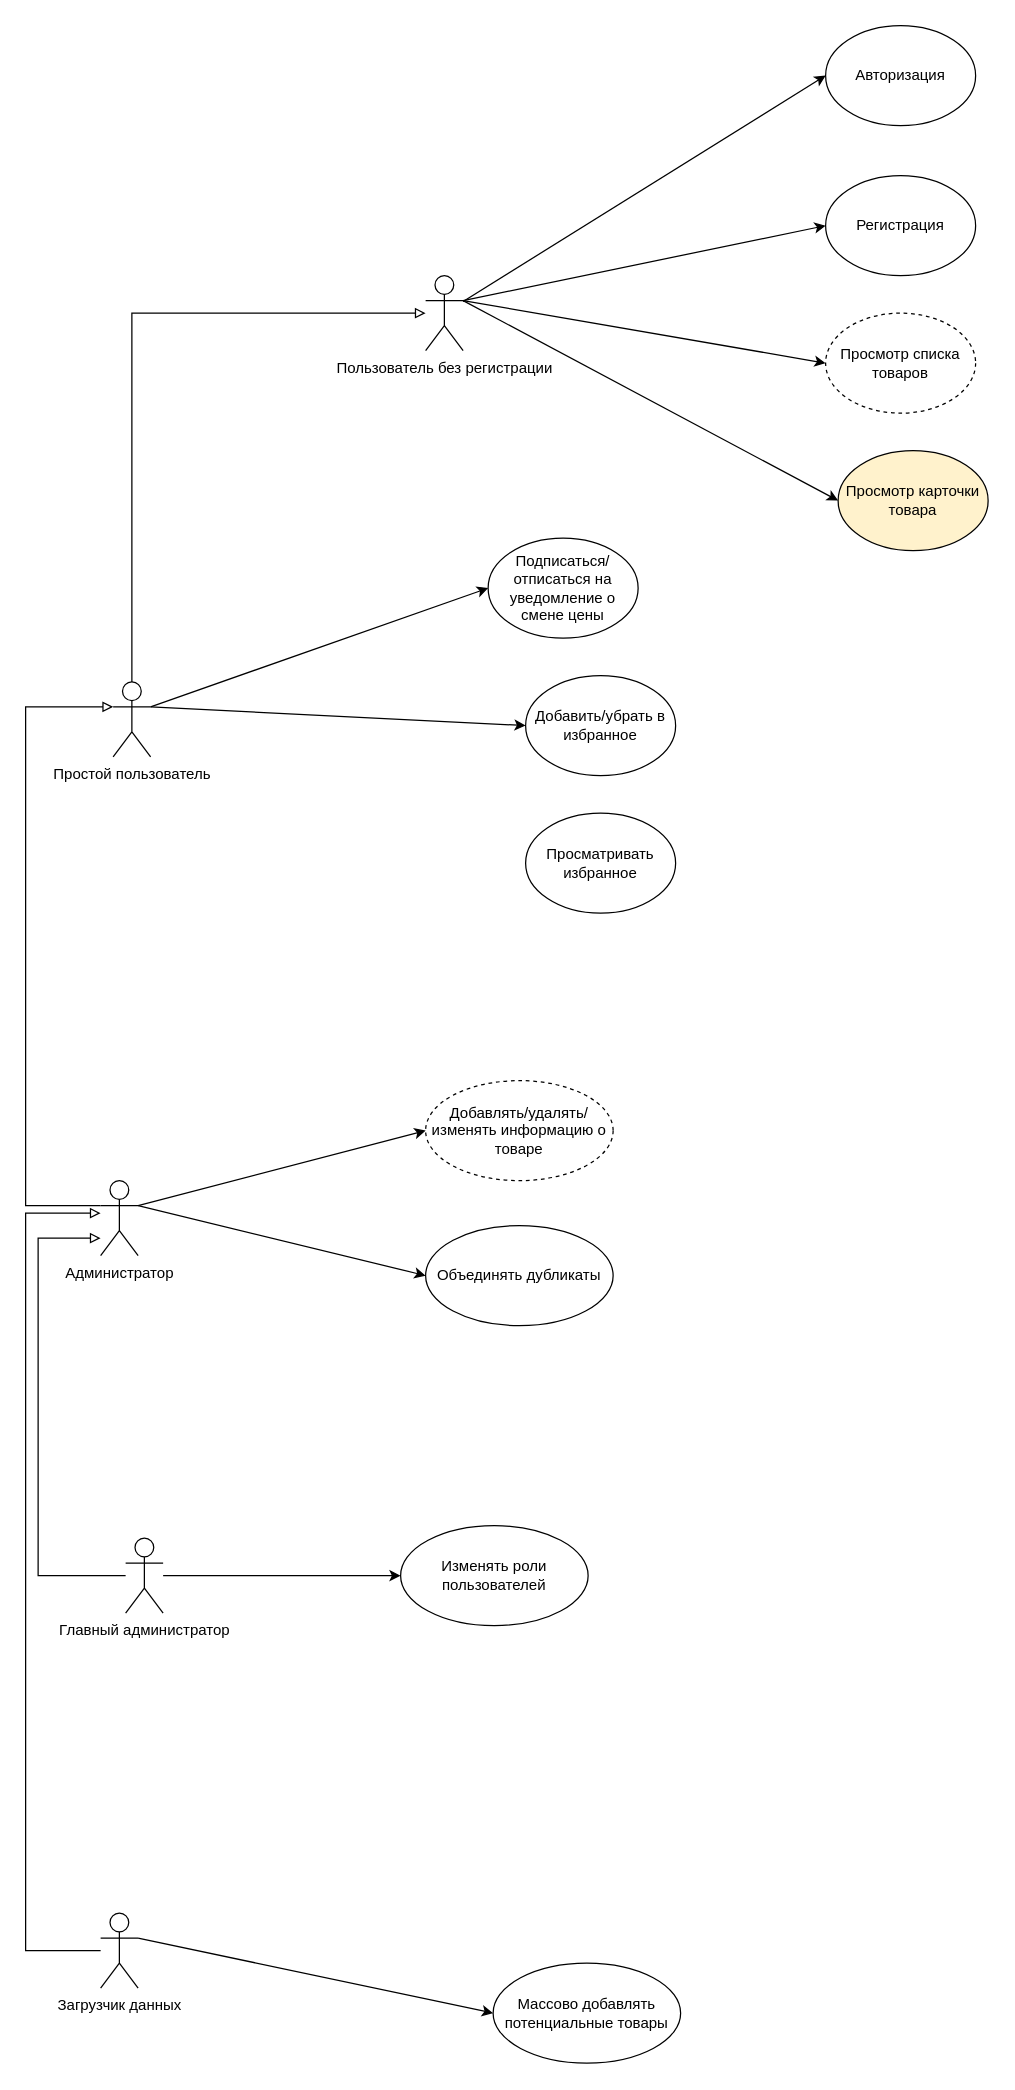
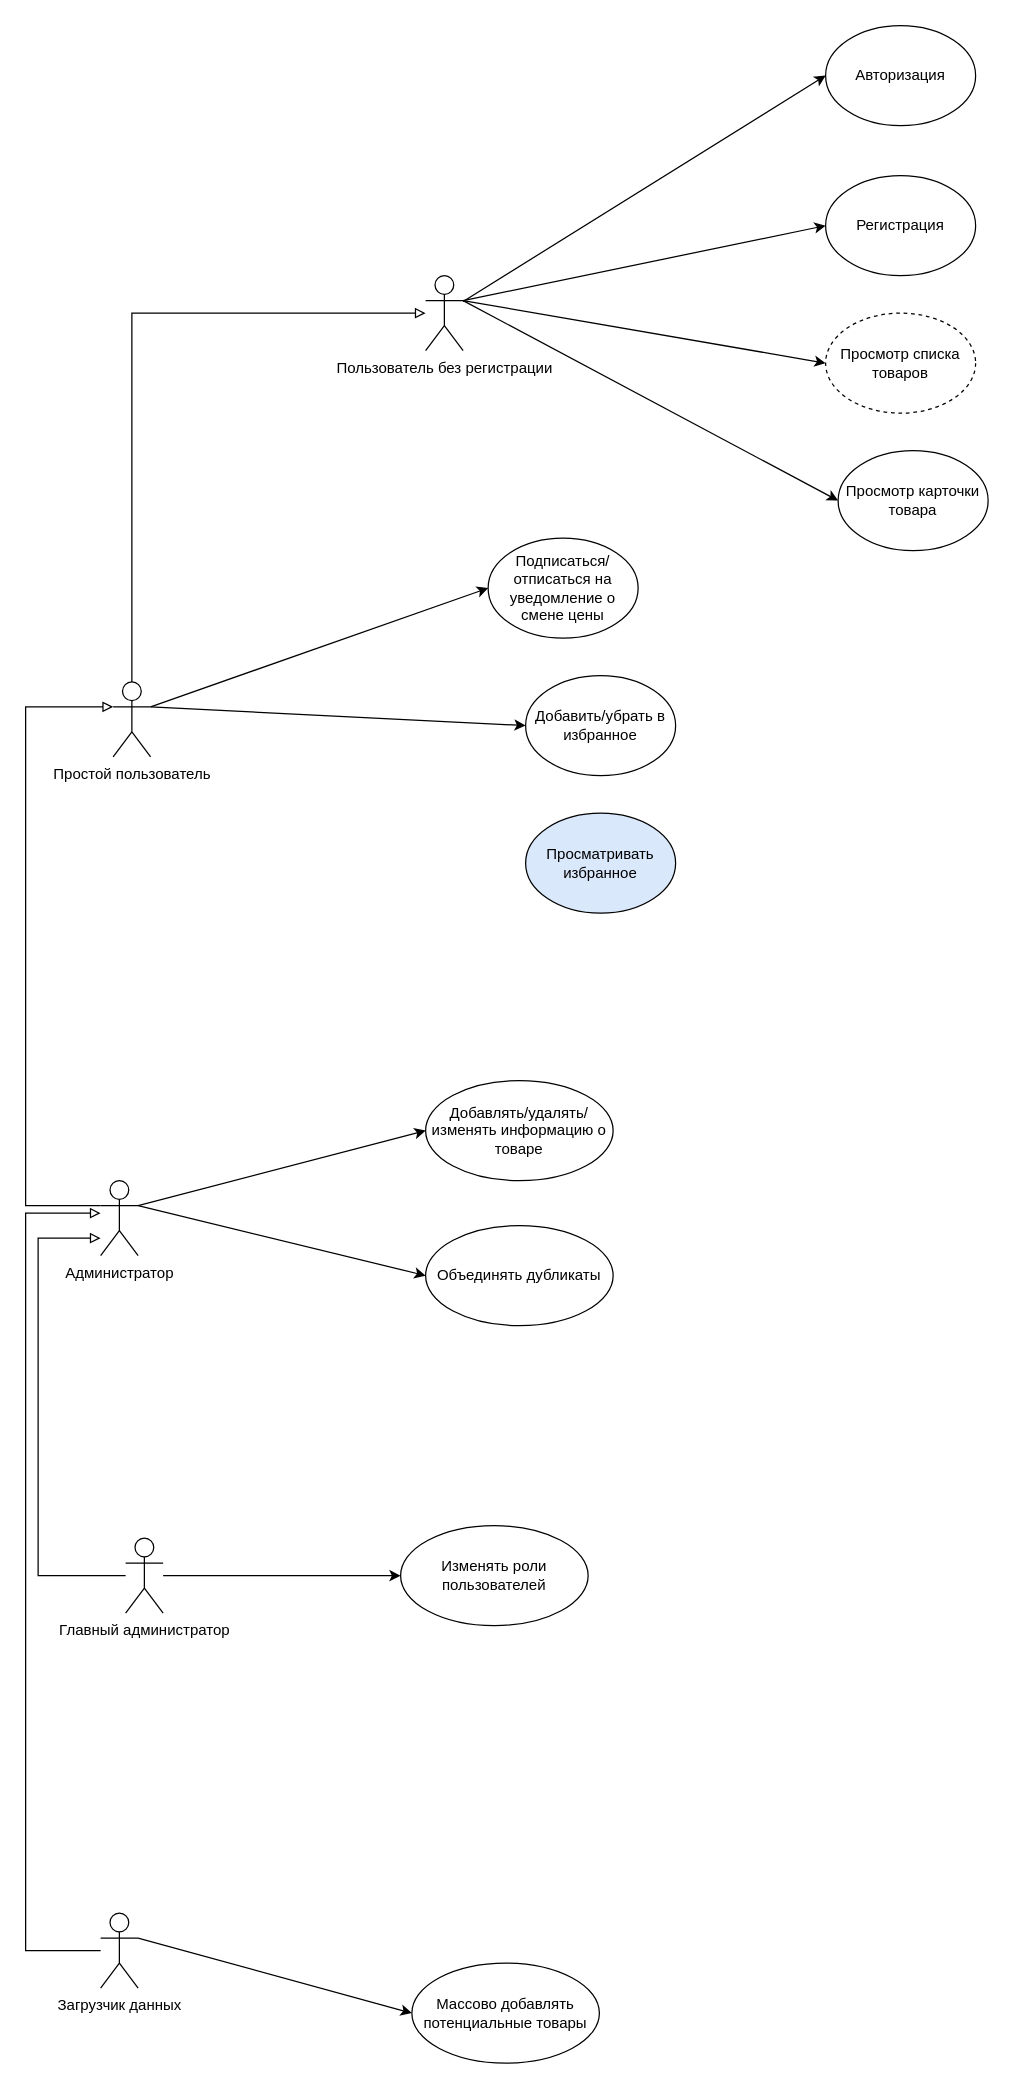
(913, 501) -> (913, 501)
(601, 863) -> (601, 863)
(519, 1131) -> (519, 1131)
(587, 2013) -> (506, 2013)
